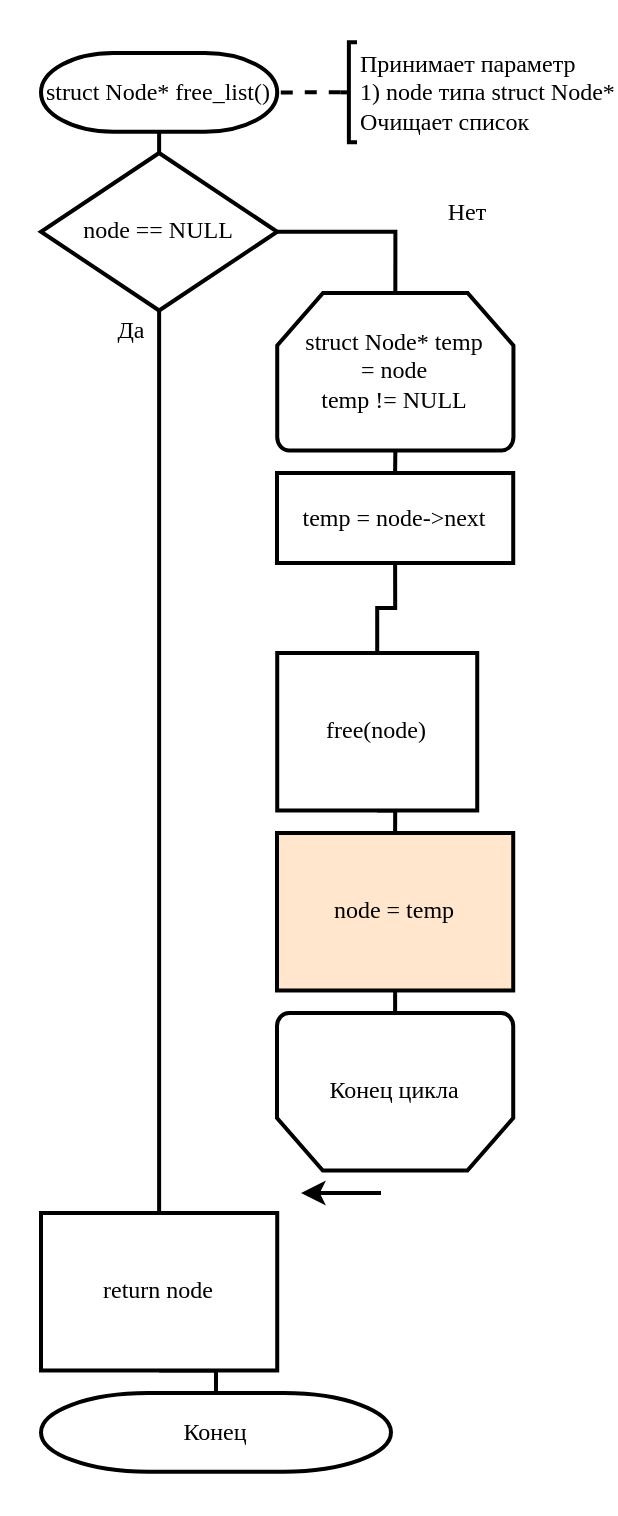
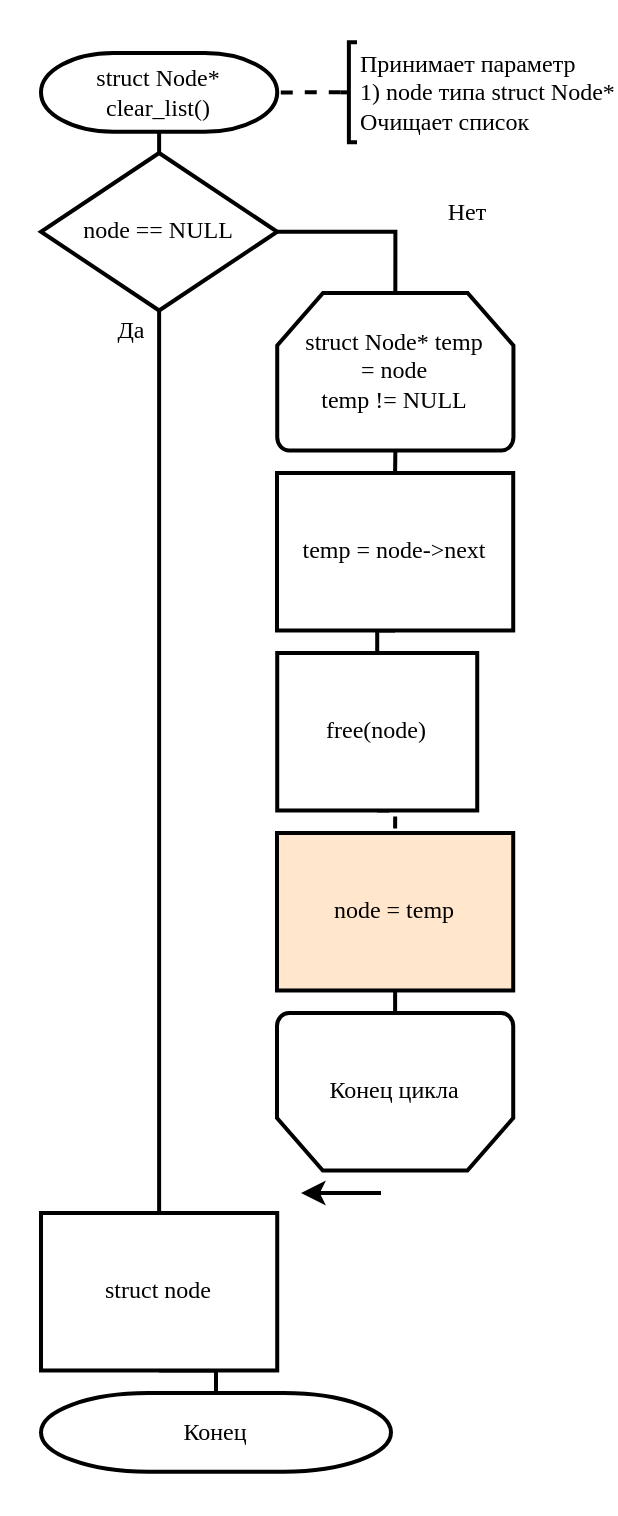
(159, 93) -> (159, 93)
(395, 518) -> (395, 552)
(395, 811) -> (395, 811)
(159, 1291) -> (159, 1291)
